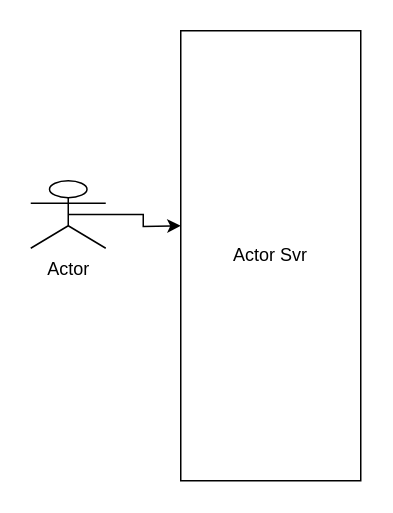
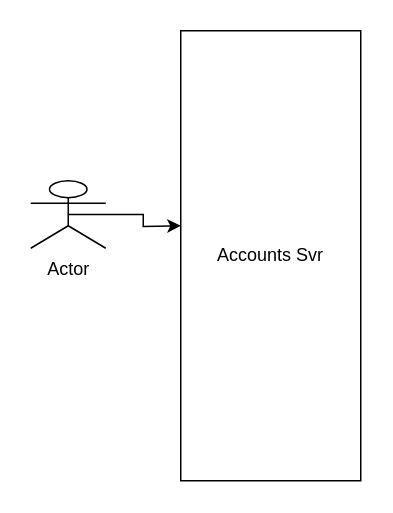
(271, 256) -> (271, 256)
